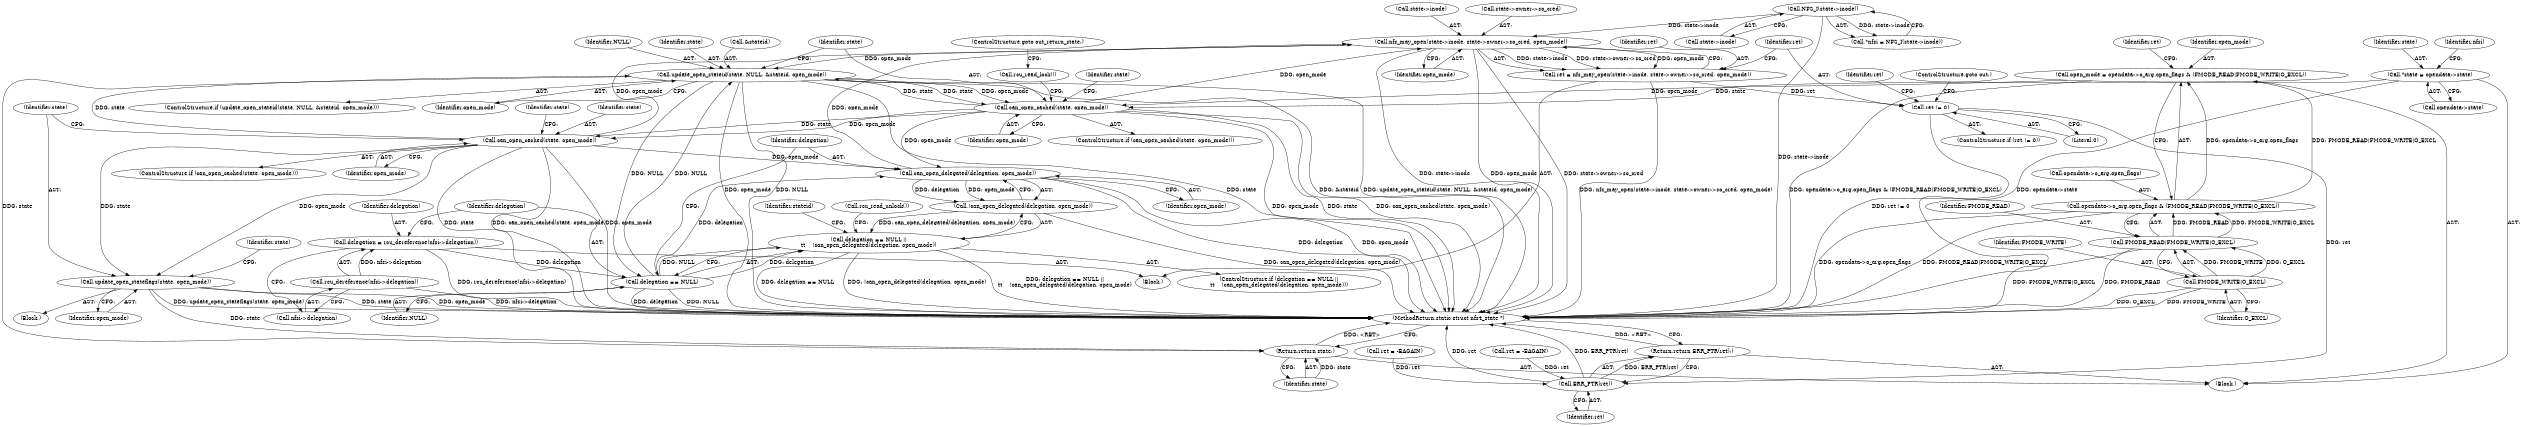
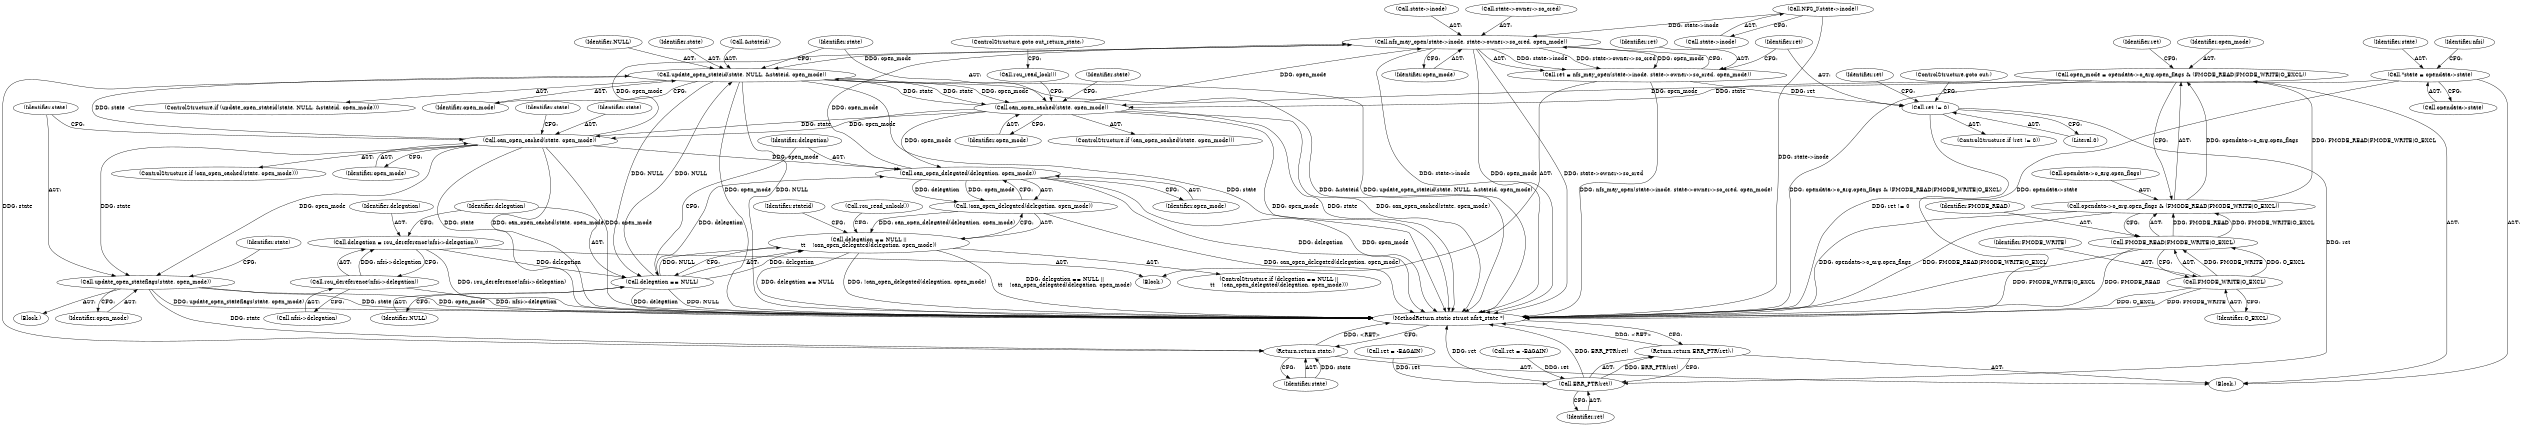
(1897, 42) -> none
(282, 265) -> (421, 267)
